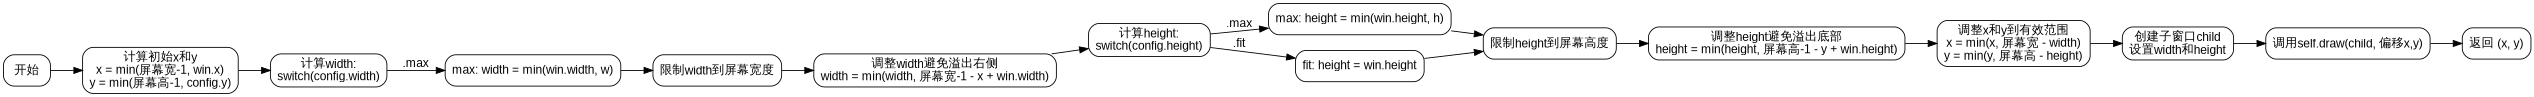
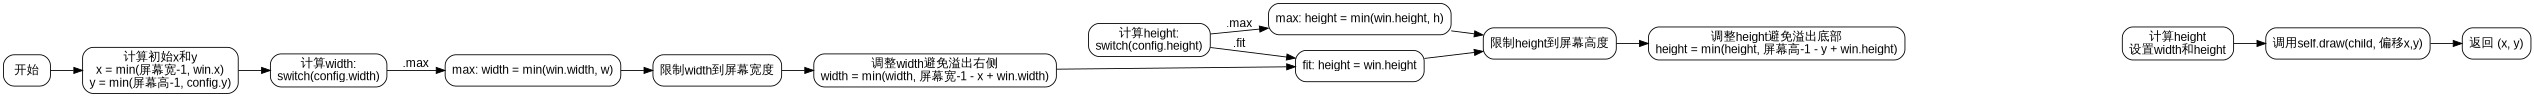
(2014, 43) -> none
(2178, 43) -> (2178, 43)
(1066, 52) -> (1171, 68)
